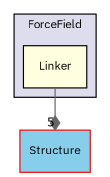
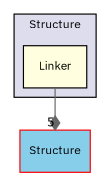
(55, 25) -> (55, 25)
